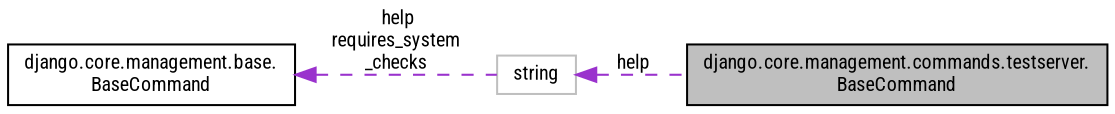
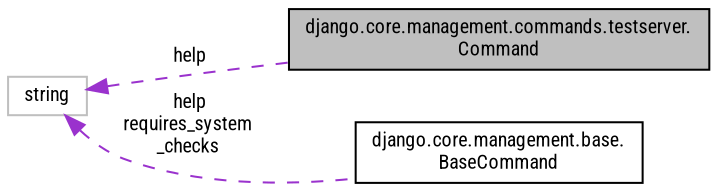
(406, 75) -> (212, 179)
(897, 75) -> (499, 39)
